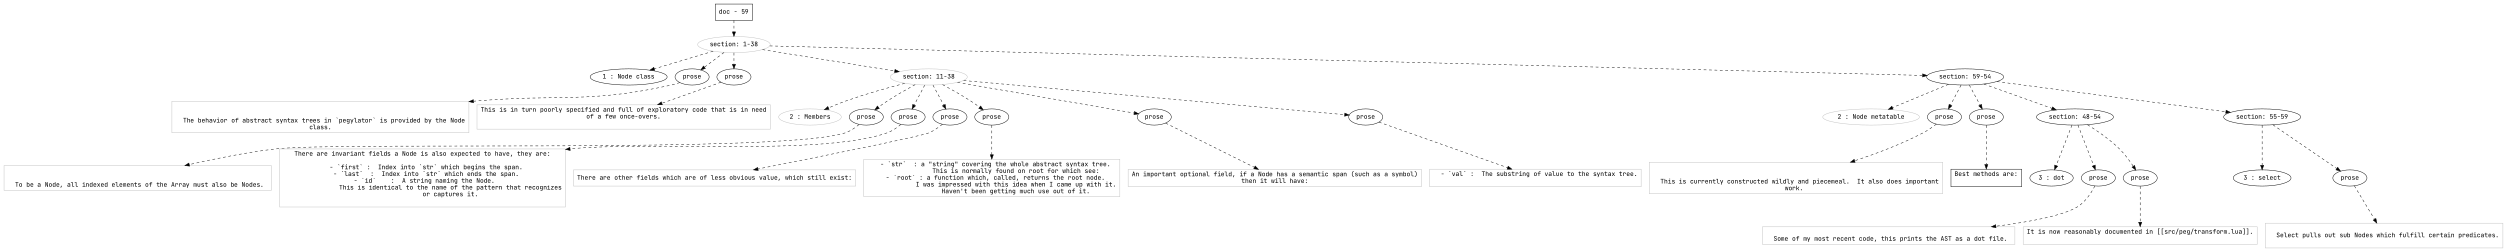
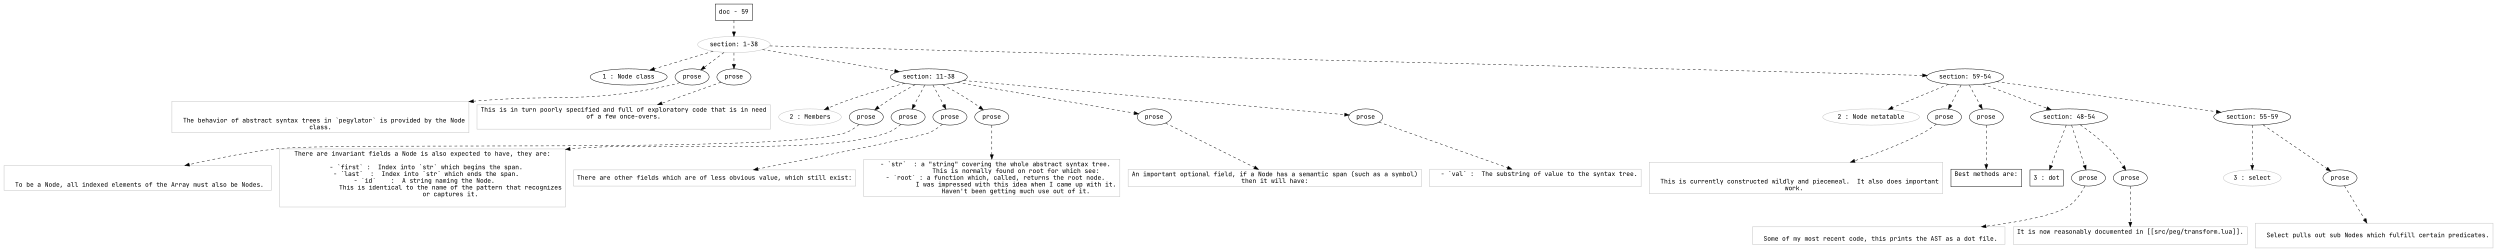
(929, 77) -> (929, 77)
(2052, 178) -> (2047, 178)
(2262, 178) -> (2252, 178)
